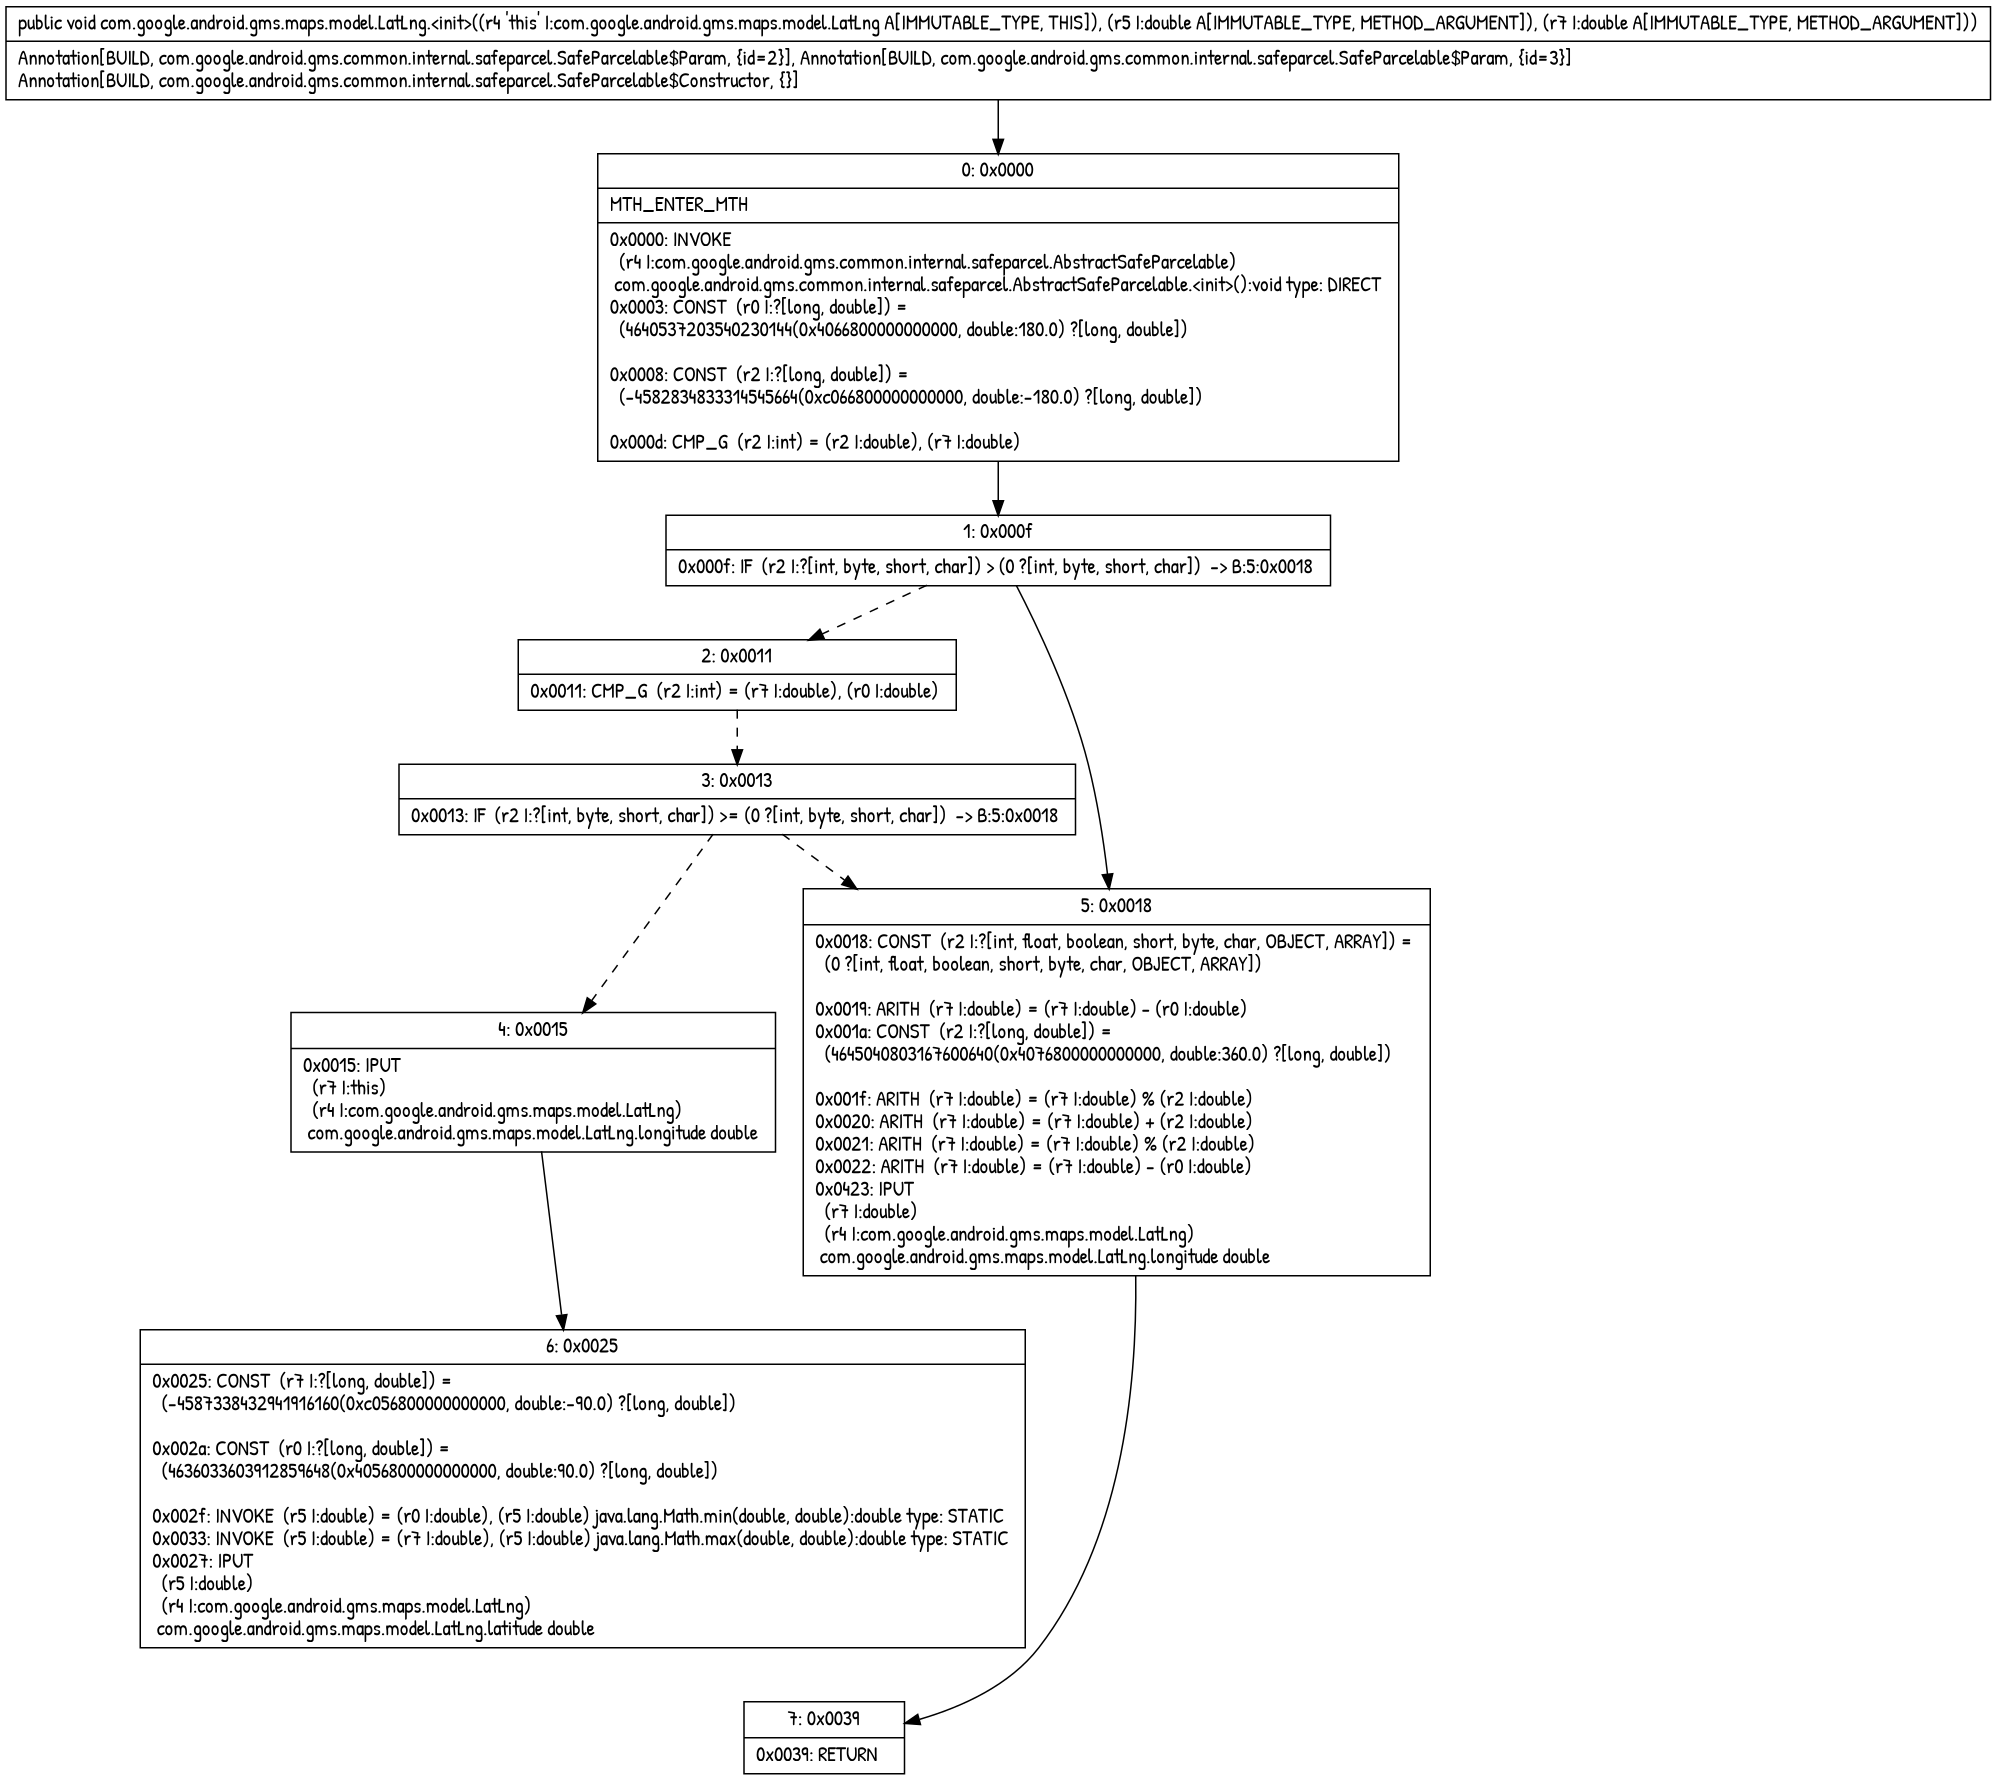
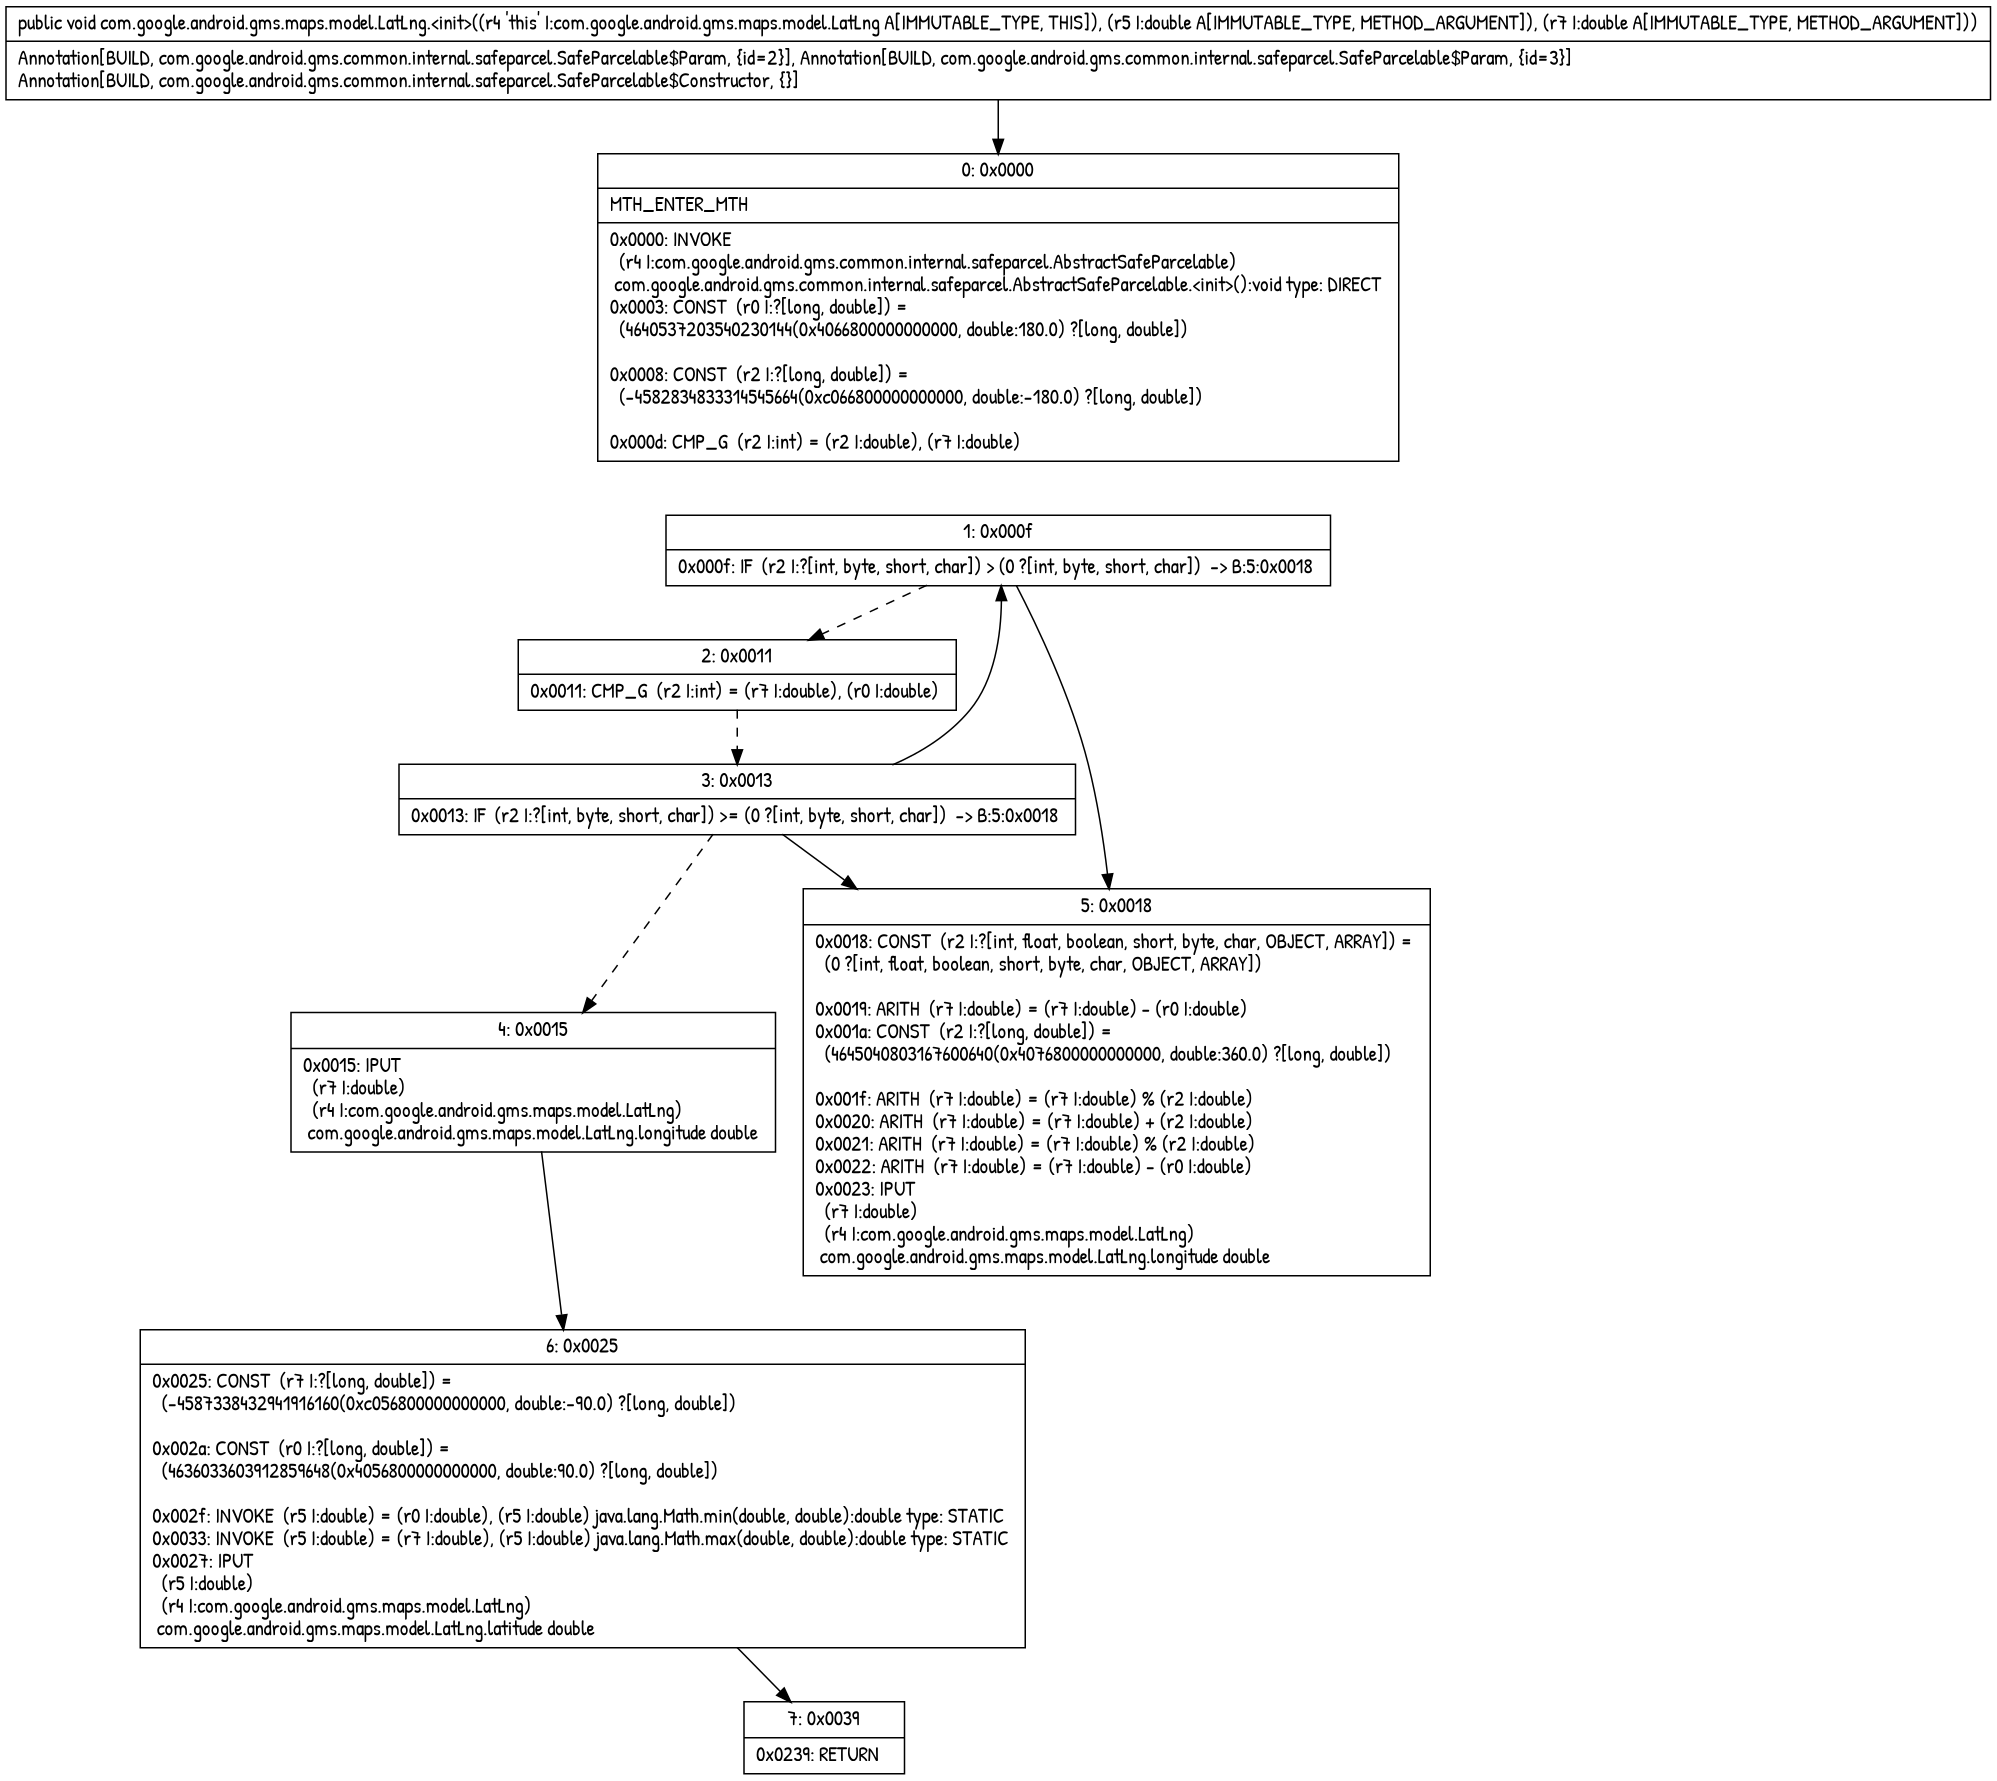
(998, 481) -> (976, 702)
(813, 857) -> (813, 857)
(345, 1088) -> (355, 1088)
(870, 1190) -> (870, 1190)
(1097, 1538) -> (759, 1669)
(824, 1755) -> (824, 1755)
